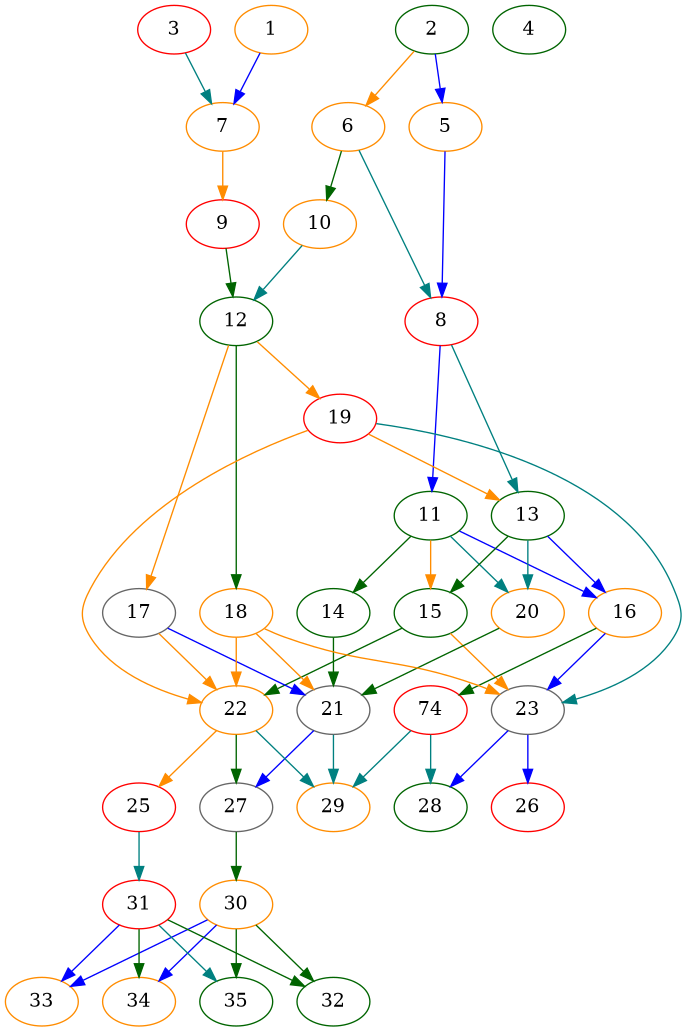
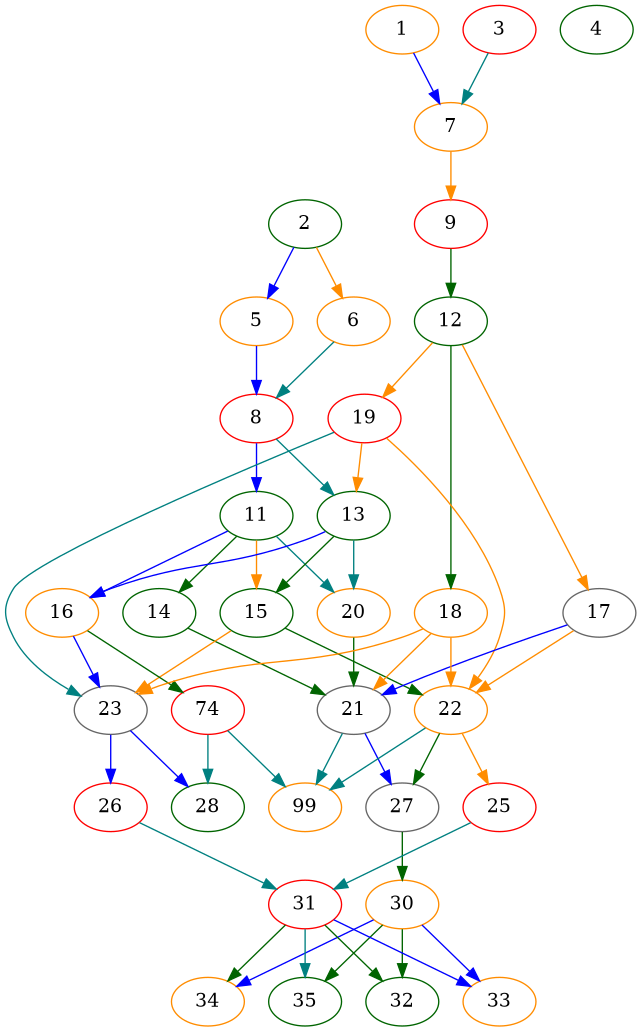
(320, 224) -> none
(333, 807) -> (305, 807)
none -> (202, 853)
